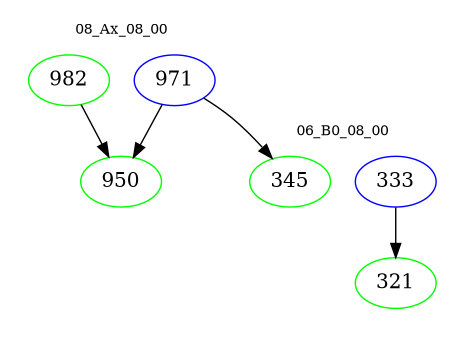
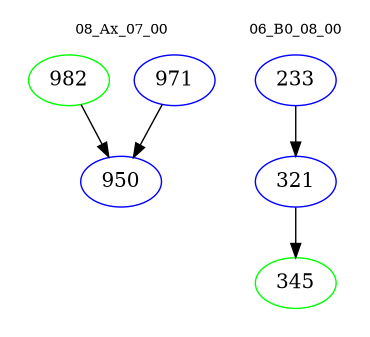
(122, 30) -> (122, 30)
(248, 132) -> (296, 225)
(121, 182) -> (121, 182)
(396, 182) -> (296, 80)
(396, 283) -> (296, 182)
